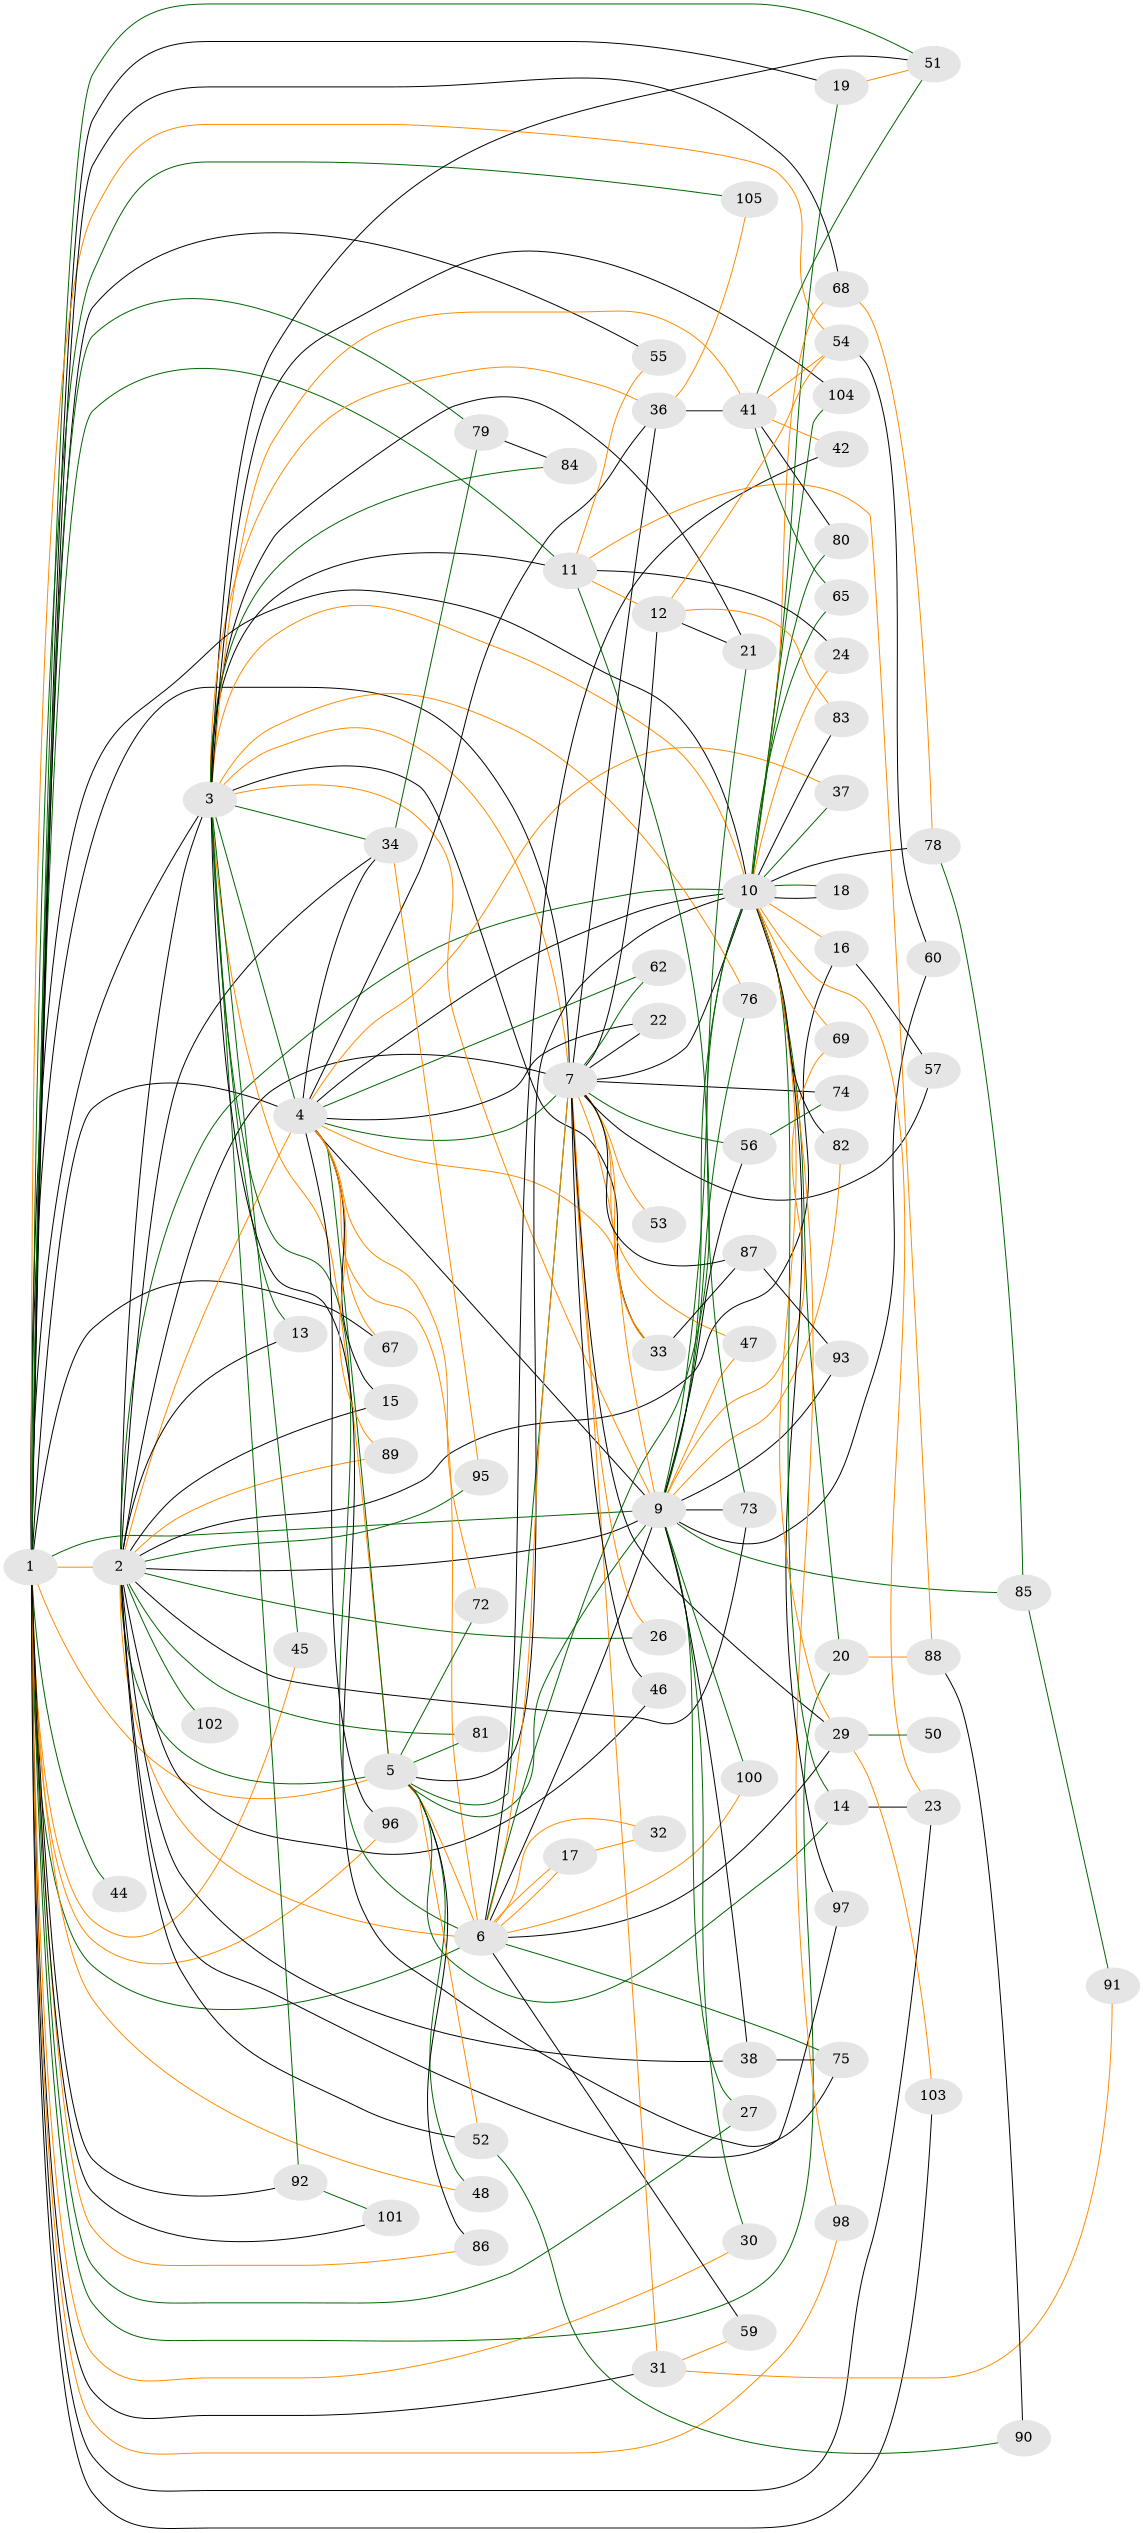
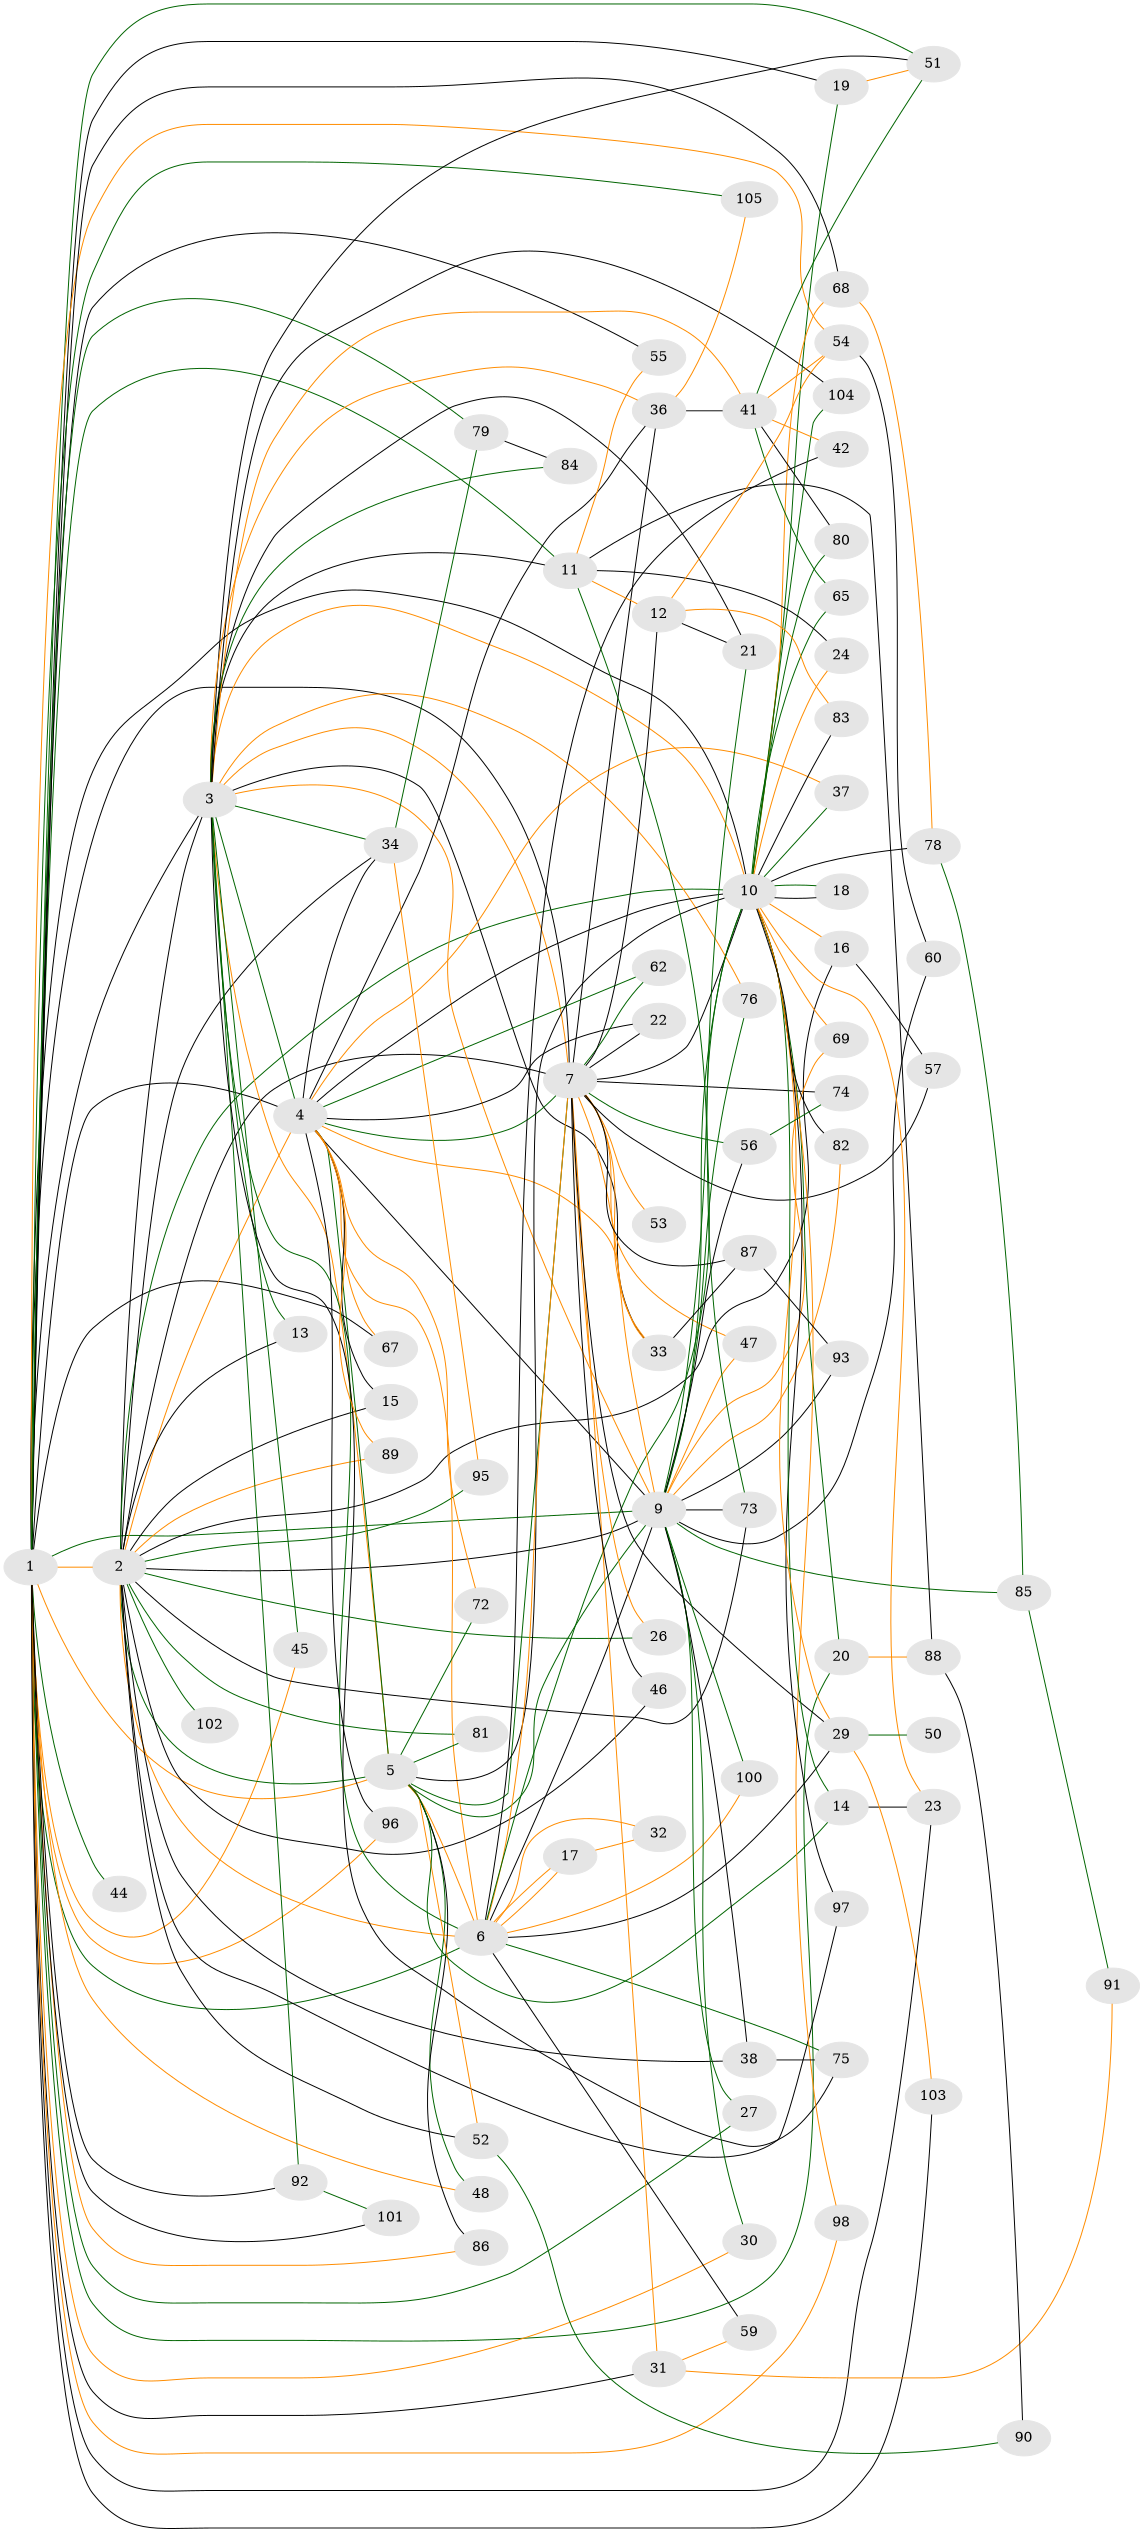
(895, 925) -> (895, 925)
